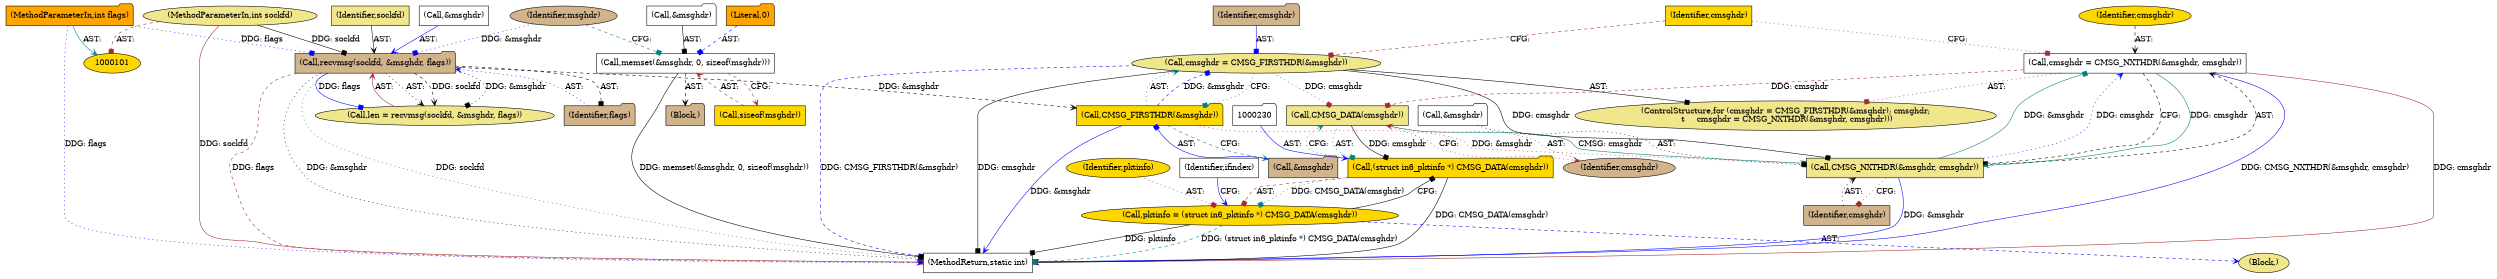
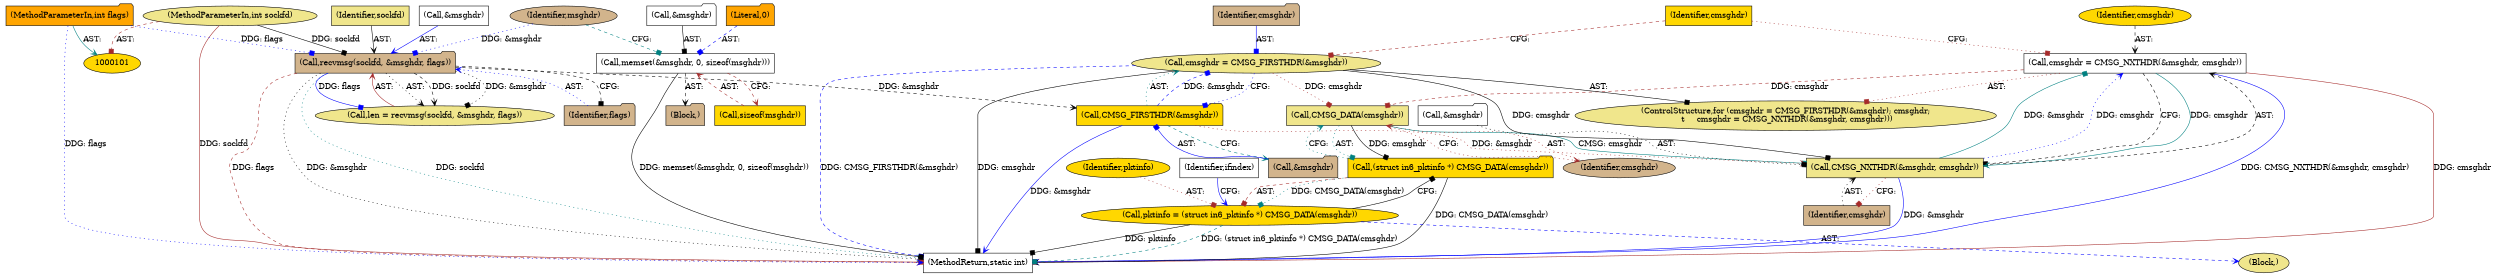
(611, 87) -> (611, 87)
(1237, 96) -> (1237, 96)
(1255, 116) -> none
